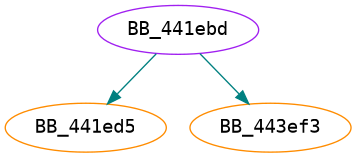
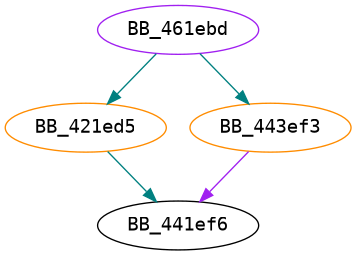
(178, 30) -> (178, 30)
(86, 128) -> (86, 128)
none -> (178, 225)
